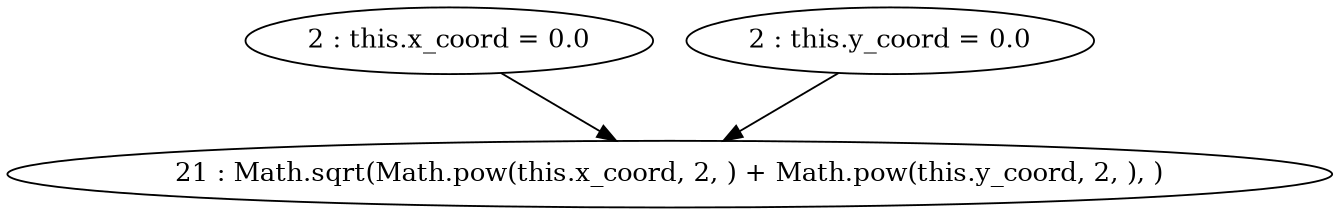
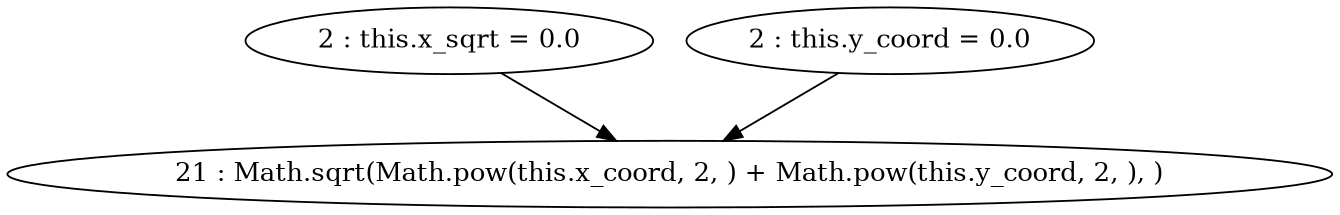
(449, 41) -> (449, 41)
